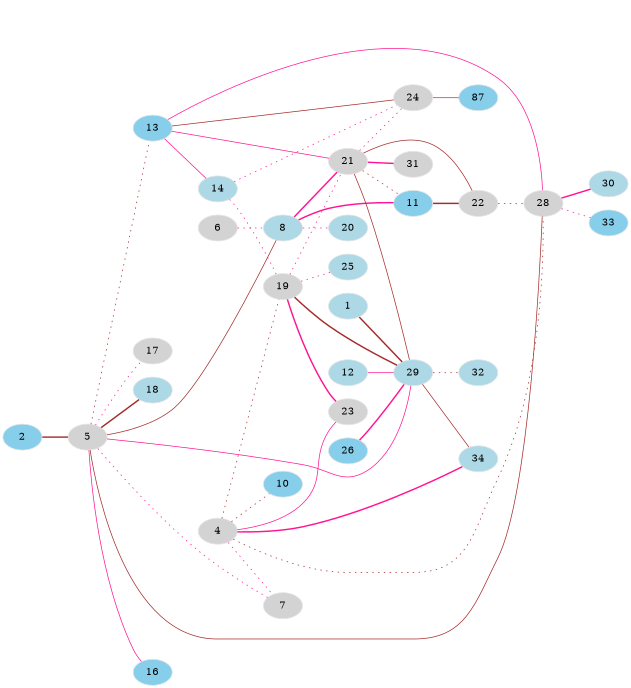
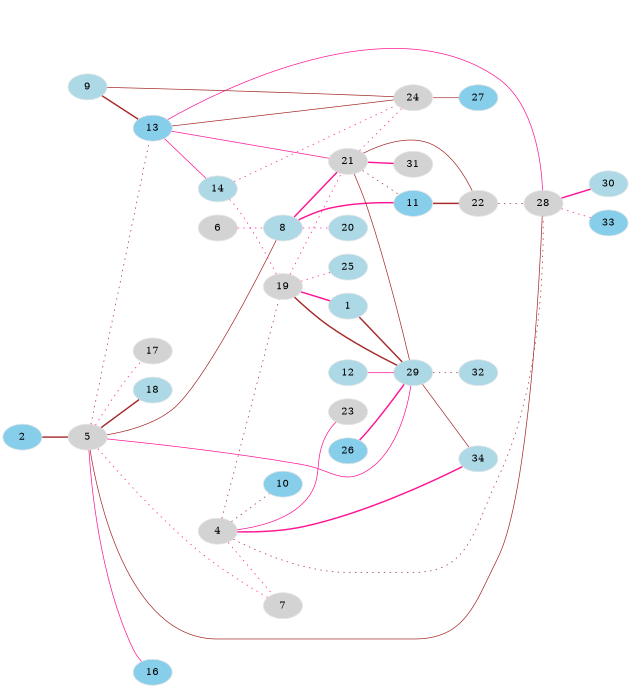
none -> (88, 87)
(478, 98) -> (478, 98)
(307, 353) -> (316, 296)
